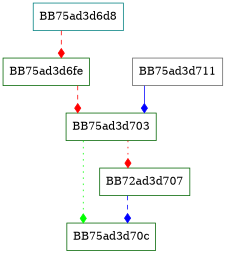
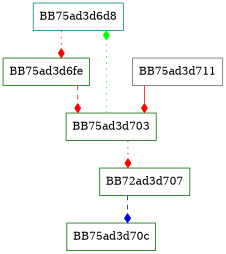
(61, 40) -> (61, 40)
(144, 95) -> (144, 95)
(83, 177) -> (106, 76)
